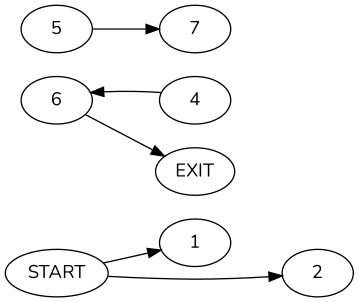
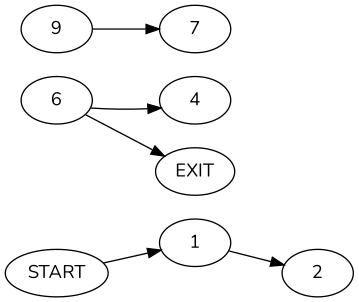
(57, 29) -> (57, 29)
(133, 91) -> (119, 109)
(189, 279) -> (250, 256)
